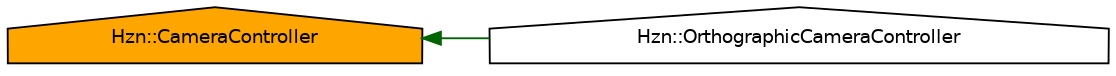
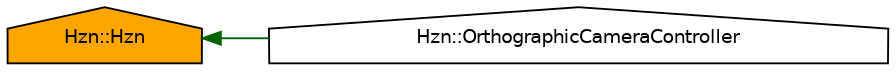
(215, 38) -> (105, 38)
